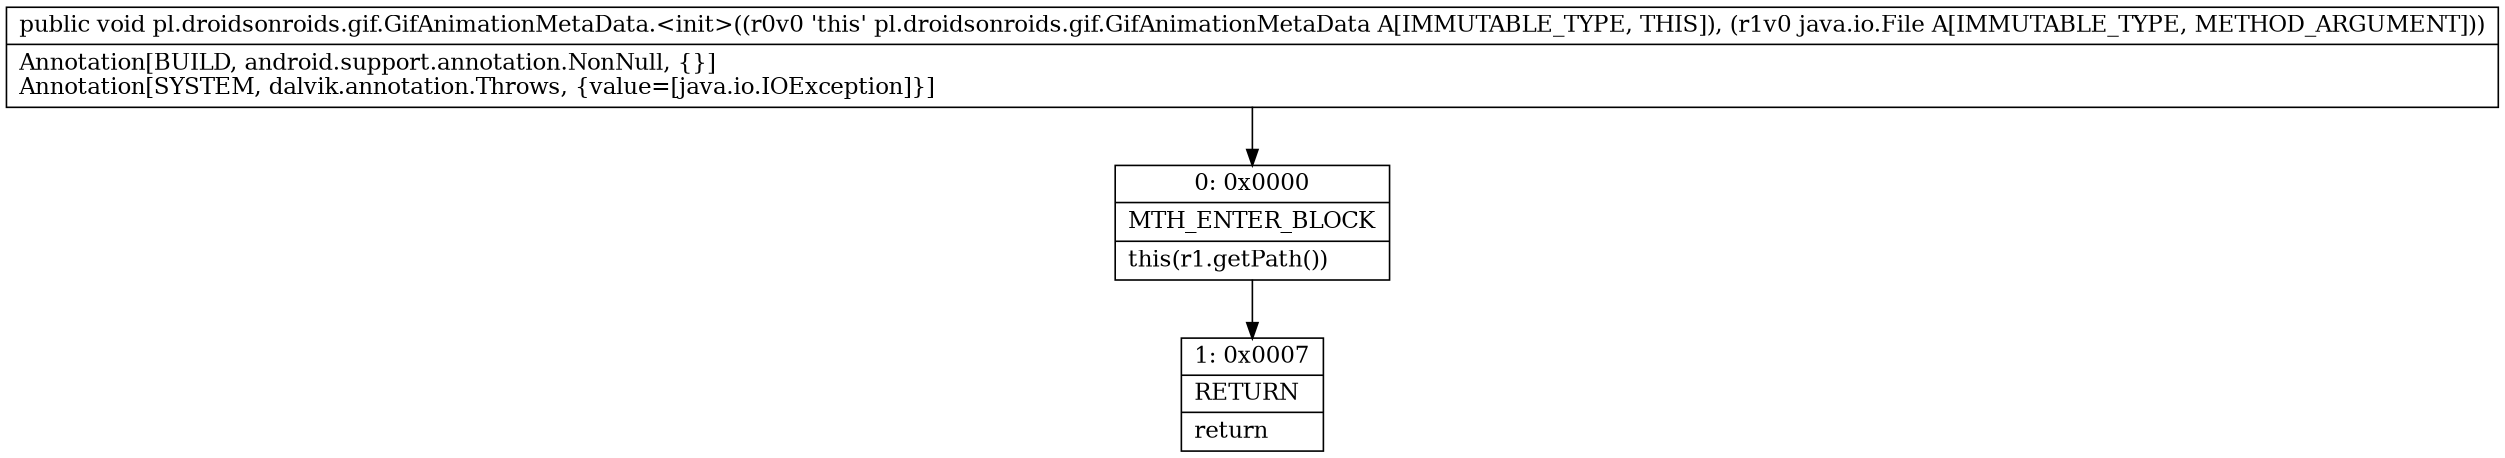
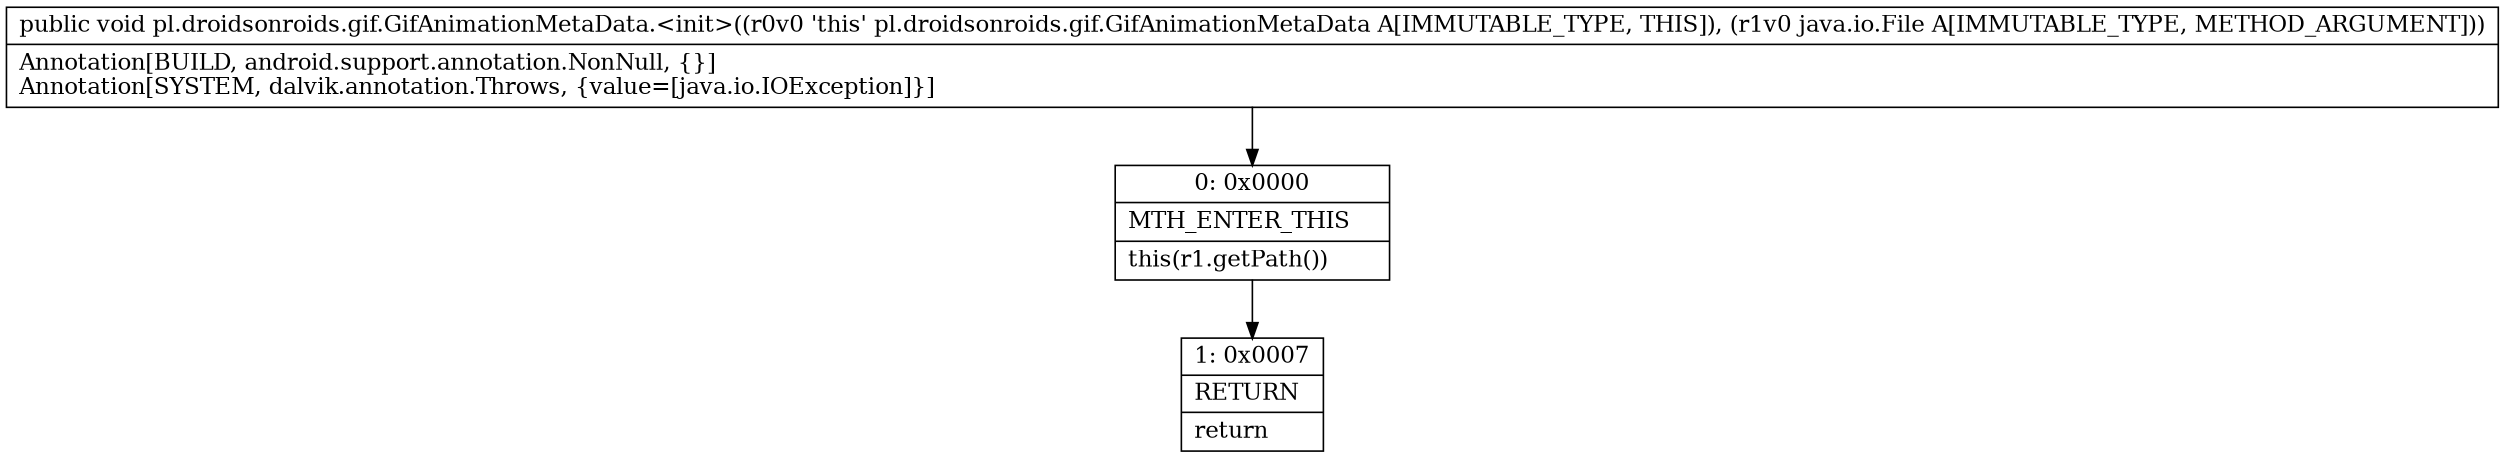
(1252, 221) -> (1239, 221)
